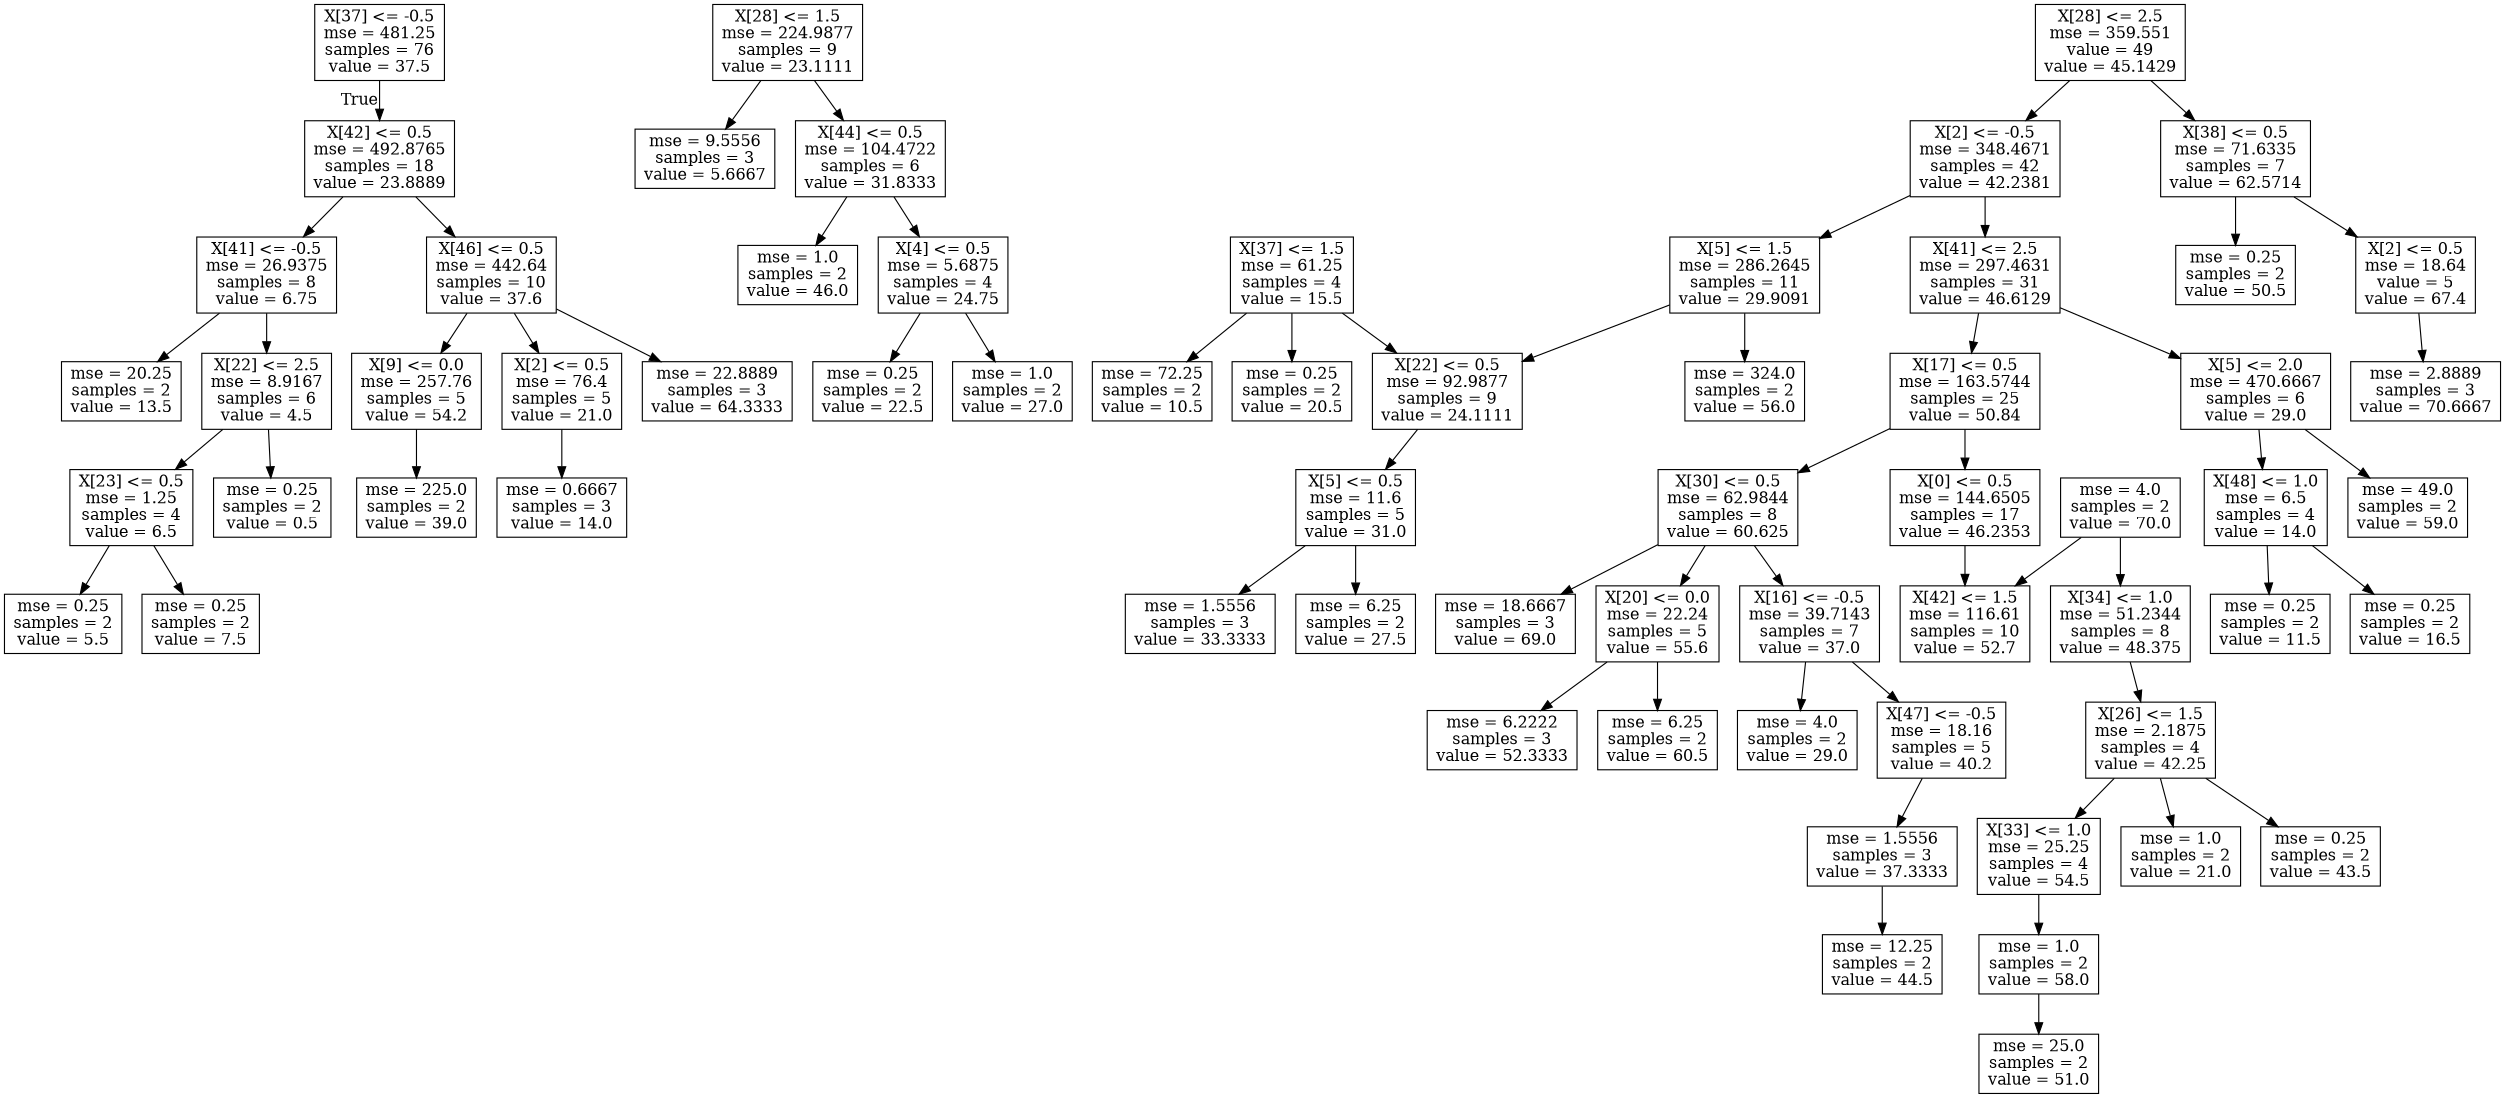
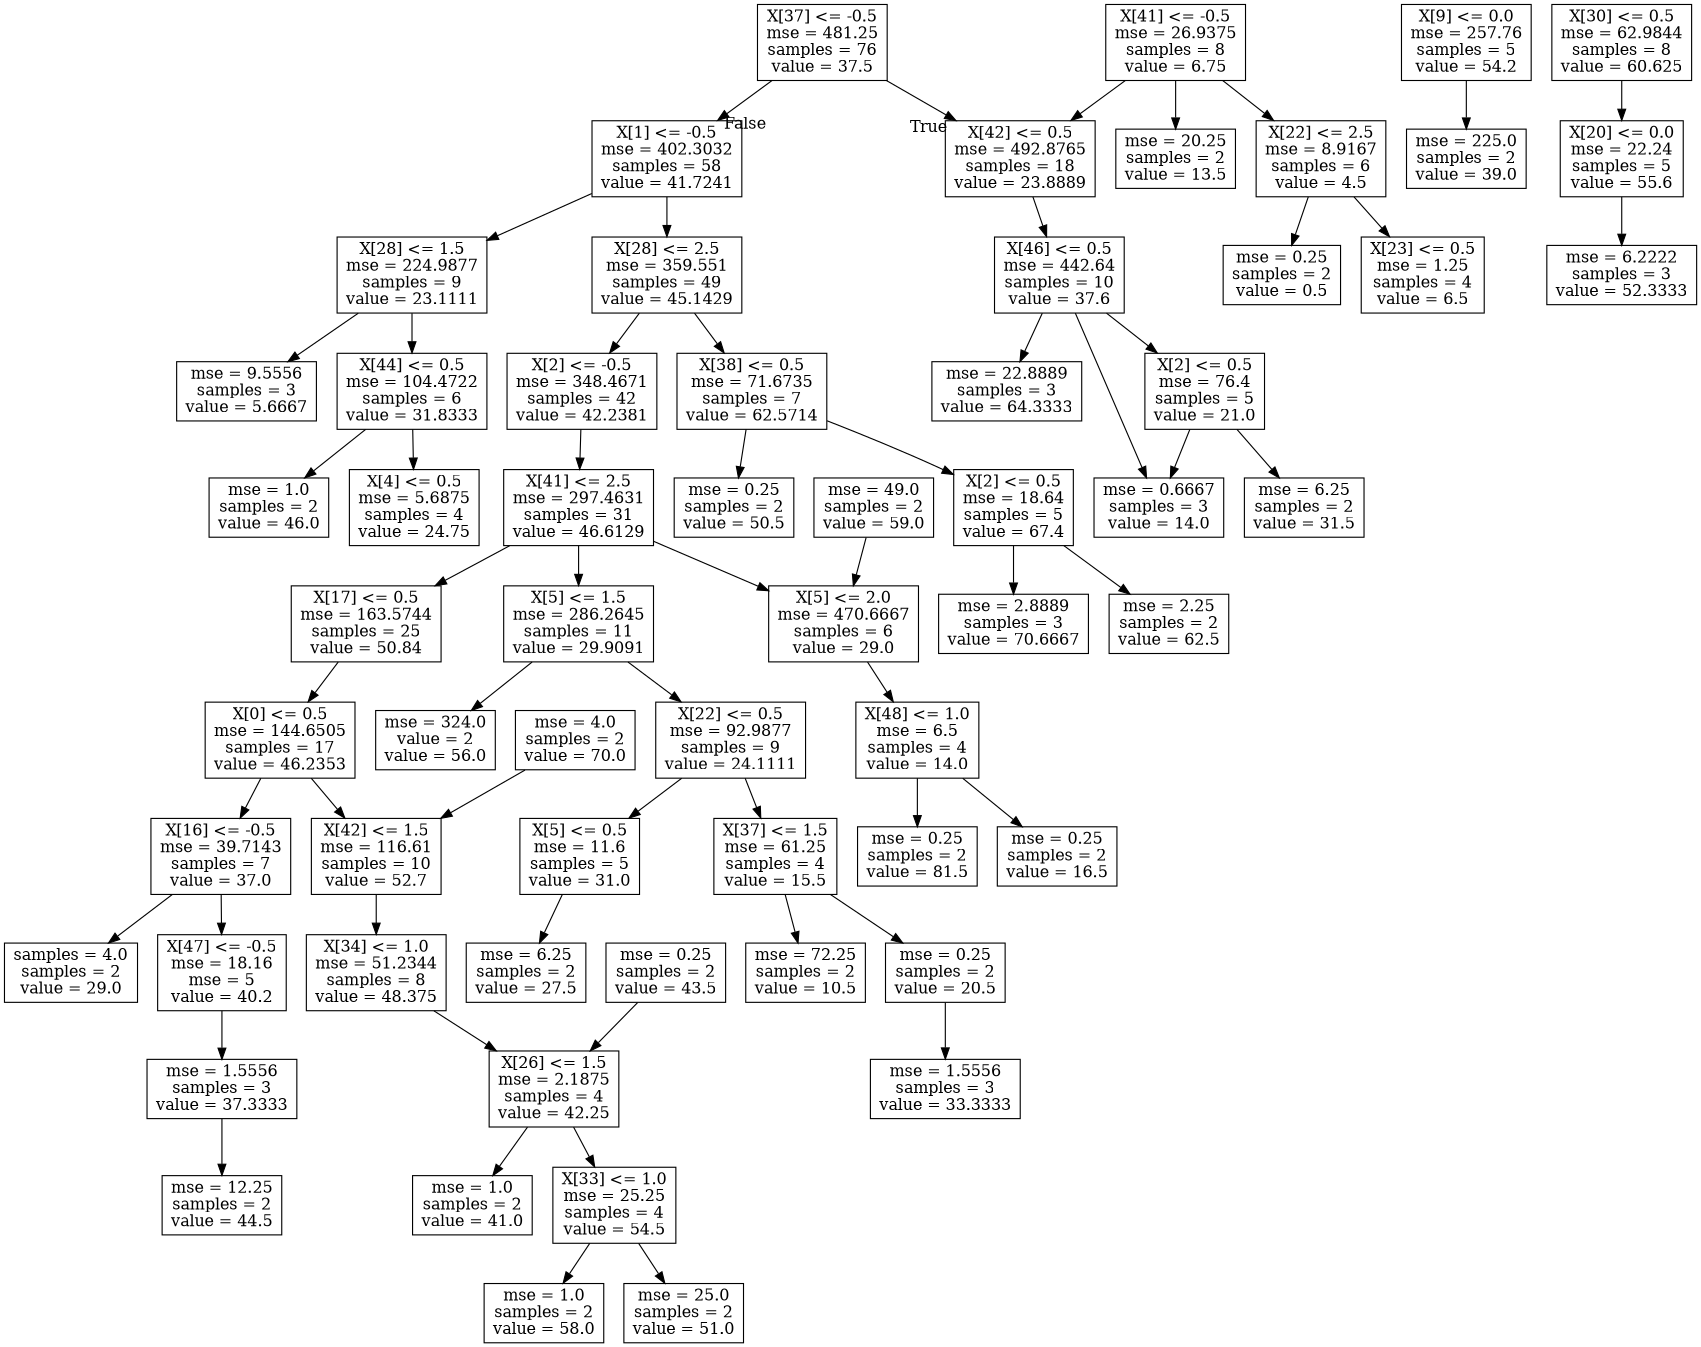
(2110, 42) -> (667, 275)
none -> (667, 159)
(2236, 159) -> (752, 391)
(327, 213) -> (1103, 97)
(1870, 214) -> (579, 560)
(2416, 275) -> (1014, 508)
(457, 328) -> (1109, 390)
(1365, 330) -> (751, 793)
(873, 391) -> none
(1012, 391) -> none
(1745, 391) -> (435, 740)
(1849, 448) -> none
(2333, 450) -> (861, 556)
none -> (1304, 508)
(2120, 556) -> (376, 909)
(1765, 561) -> (253, 793)
(1277, 567) -> (945, 1025)
(63, 624) -> none
(201, 624) -> none
none -> (1169, 624)
(1505, 624) -> none
(2270, 624) -> (917, 856)
(1658, 740) -> none
(1797, 740) -> (71, 973)
(1942, 740) -> (222, 973)
(2237, 799) -> (618, 1023)
(2181, 856) -> (472, 1205)
(2039, 1008) -> (649, 1259)
